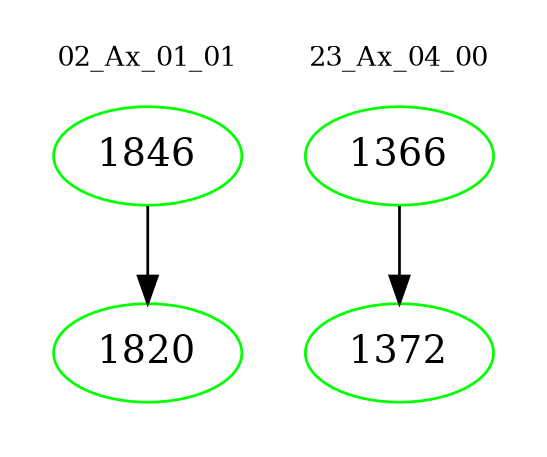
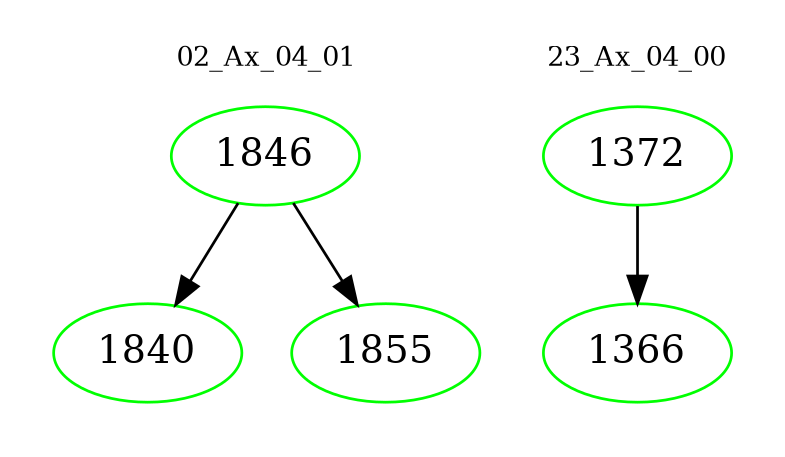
(148, 59) -> (267, 59)
(399, 241) -> (638, 241)
(148, 353) -> (148, 353)
none -> (386, 353)
